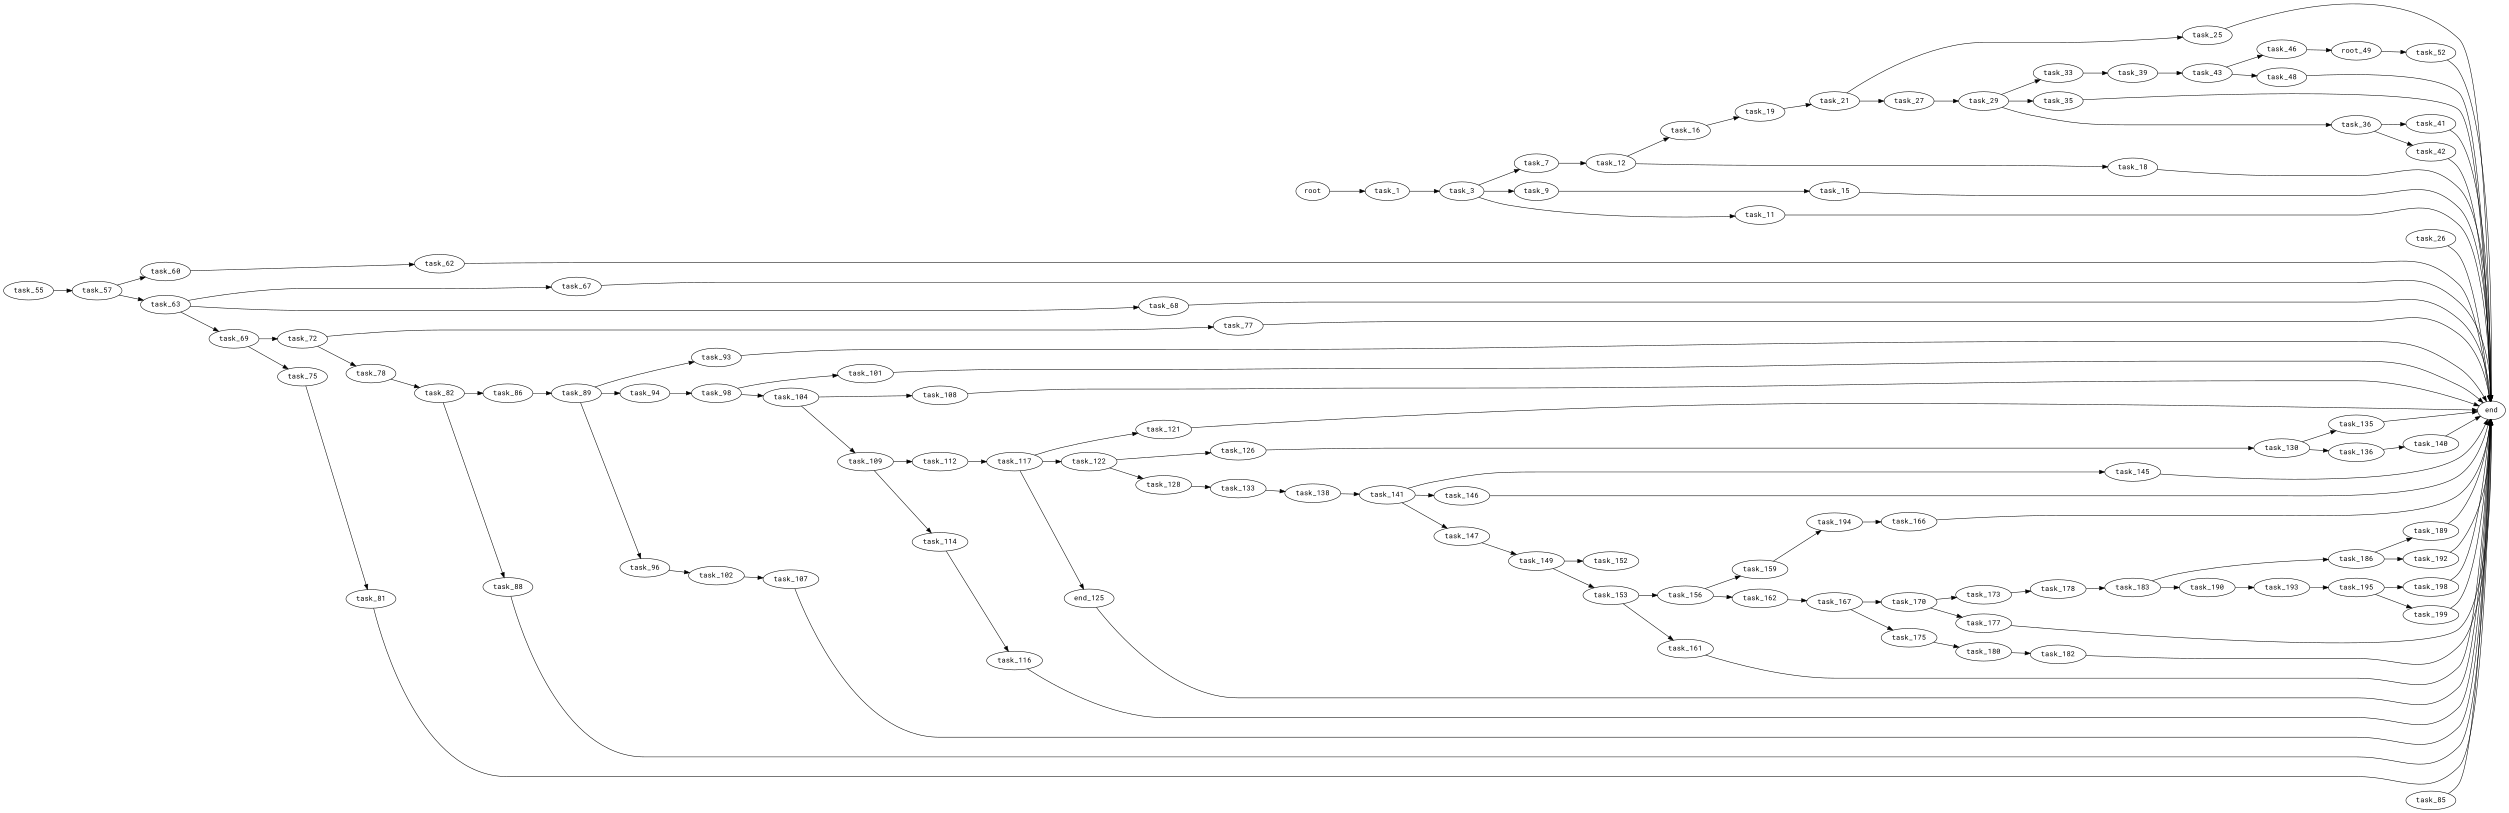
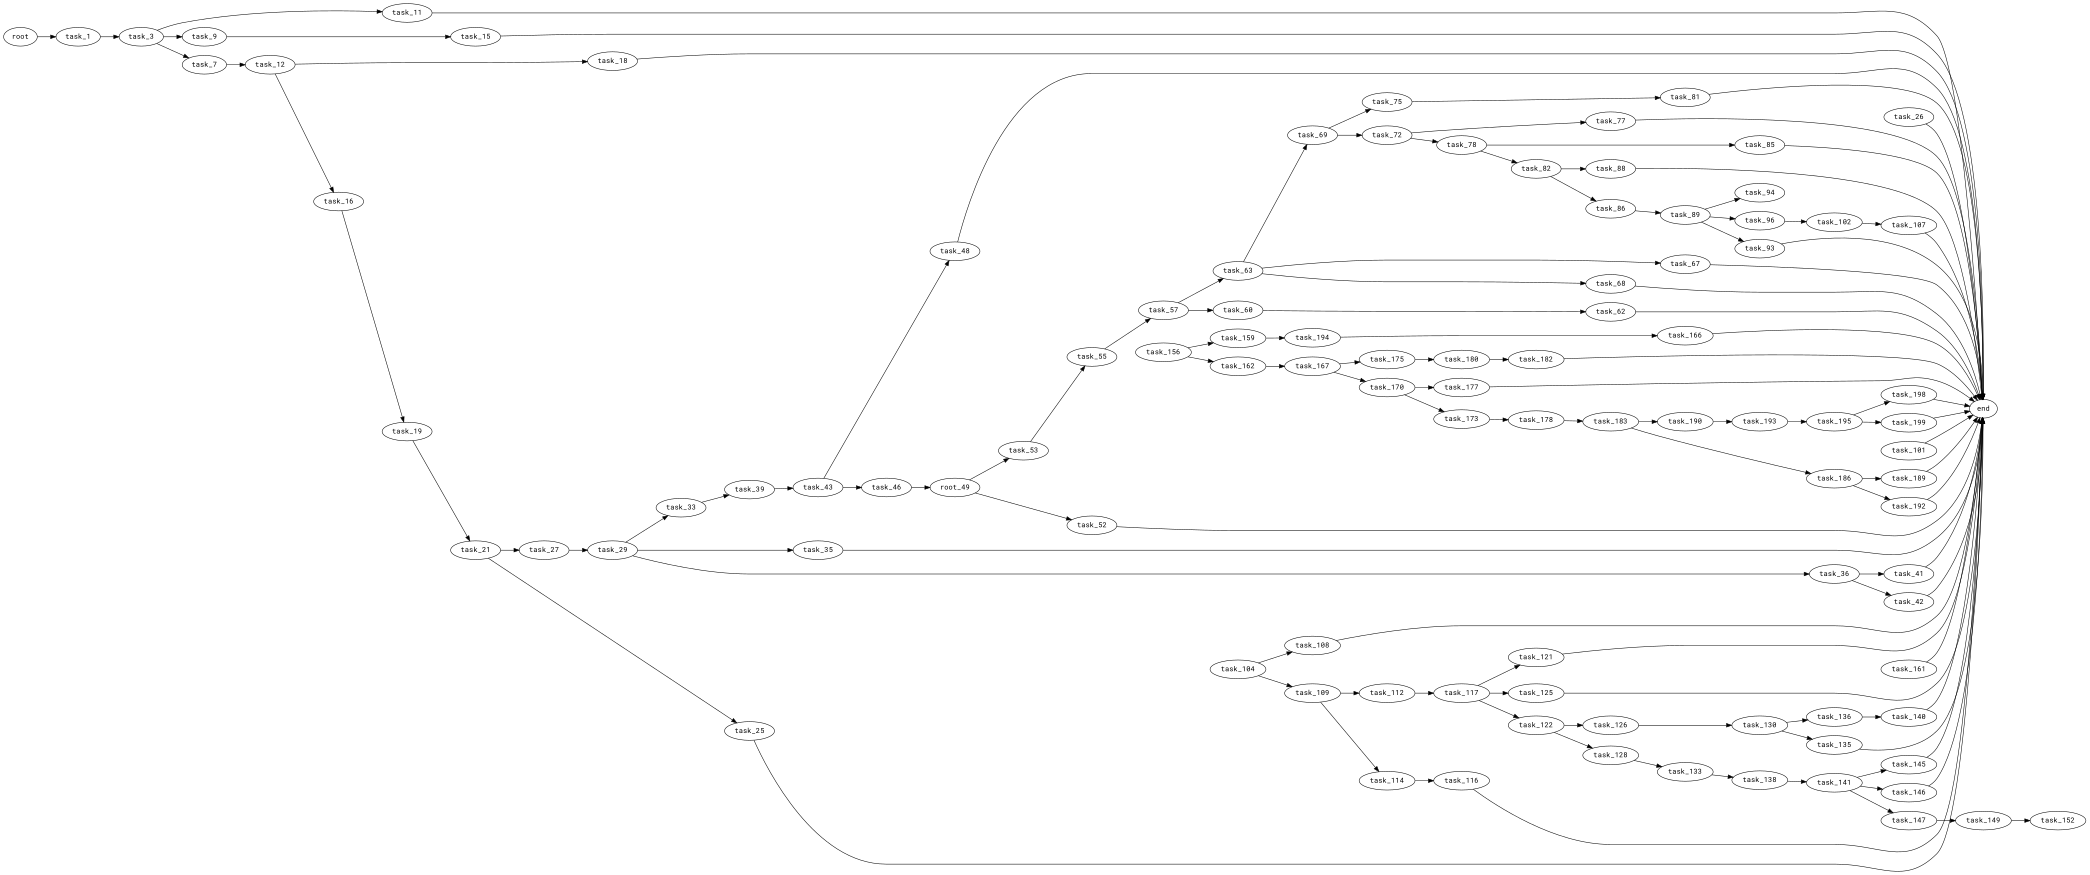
none -> (1608, 145)
(716, 393) -> none
none -> (1023, 451)
(1611, 595) -> none
(1089, 598) -> (1536, 693)
